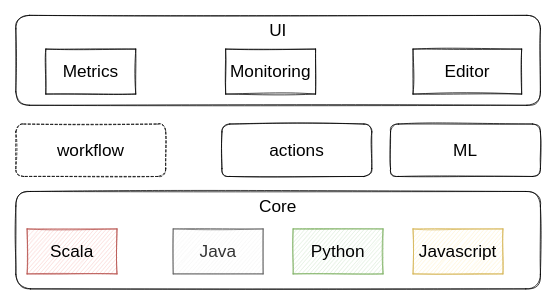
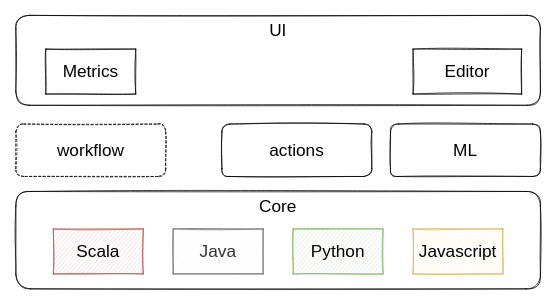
(270, 72) -> none
(72, 252) -> (98, 252)
